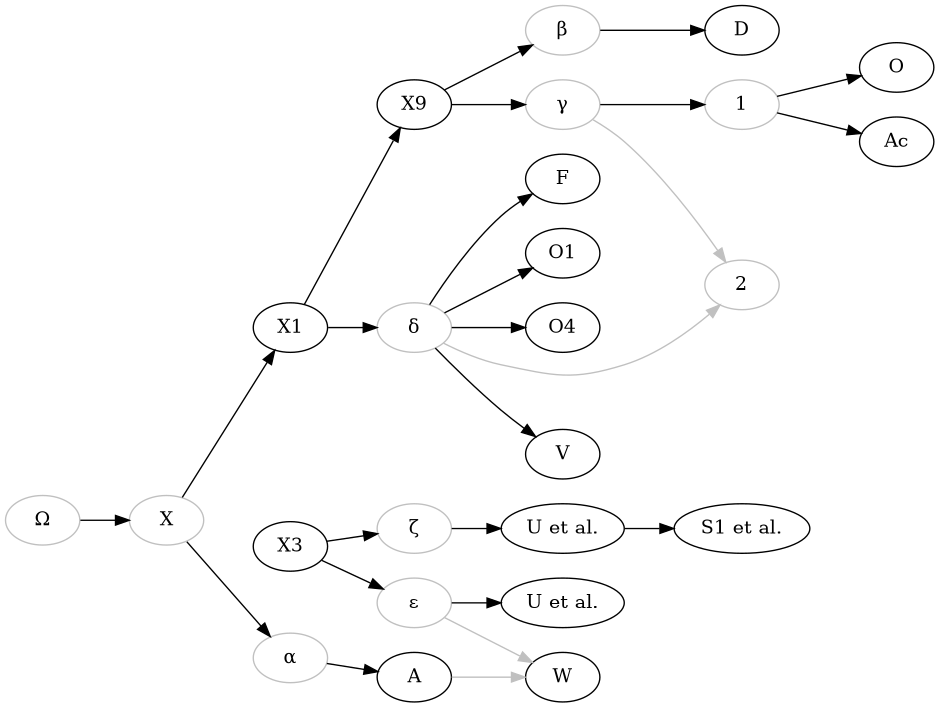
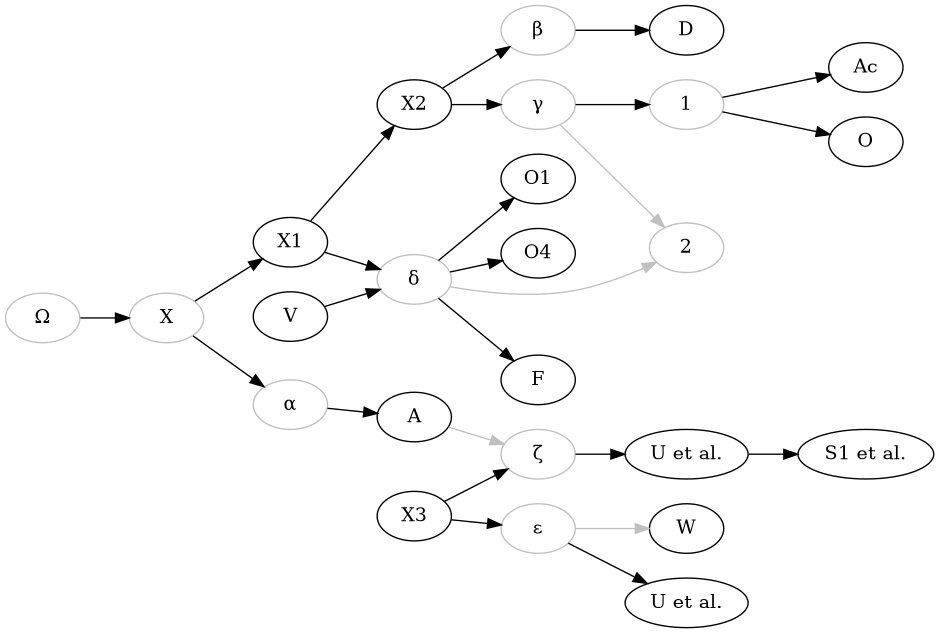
(414, 105) -> (414, 105)
(478, 390) -> (346, 300)
(482, 677) -> (470, 434)
